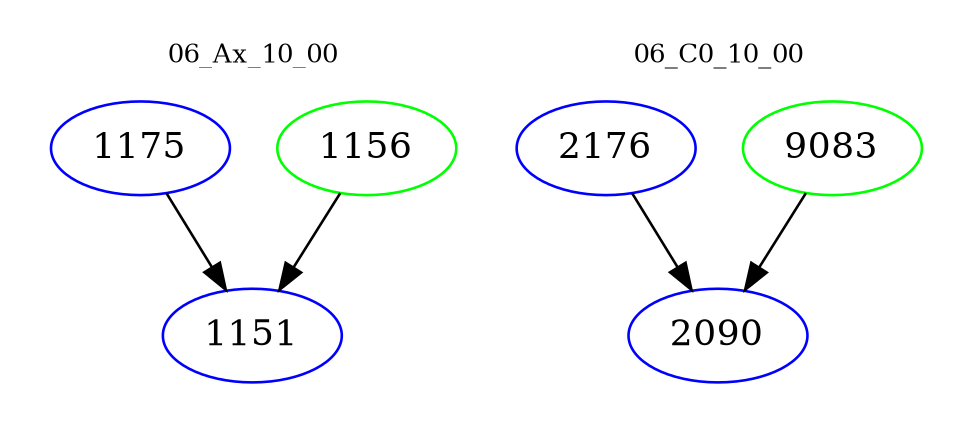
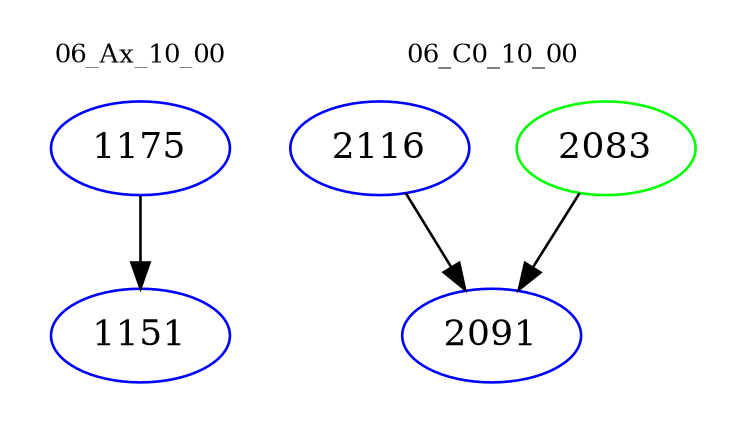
(367, 148) -> none
(606, 148) -> (380, 148)
(832, 148) -> (606, 148)
(718, 336) -> (492, 336)
